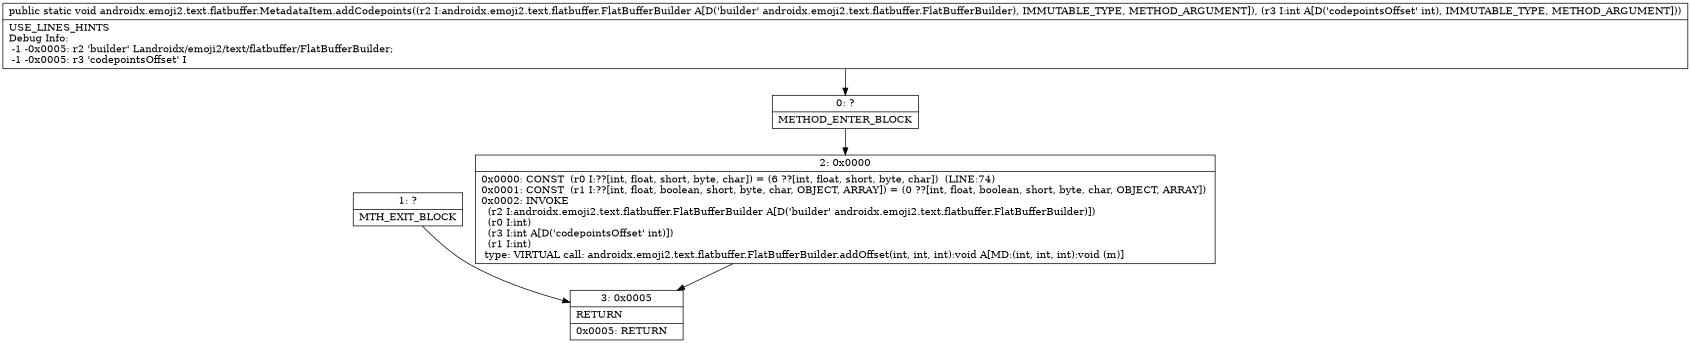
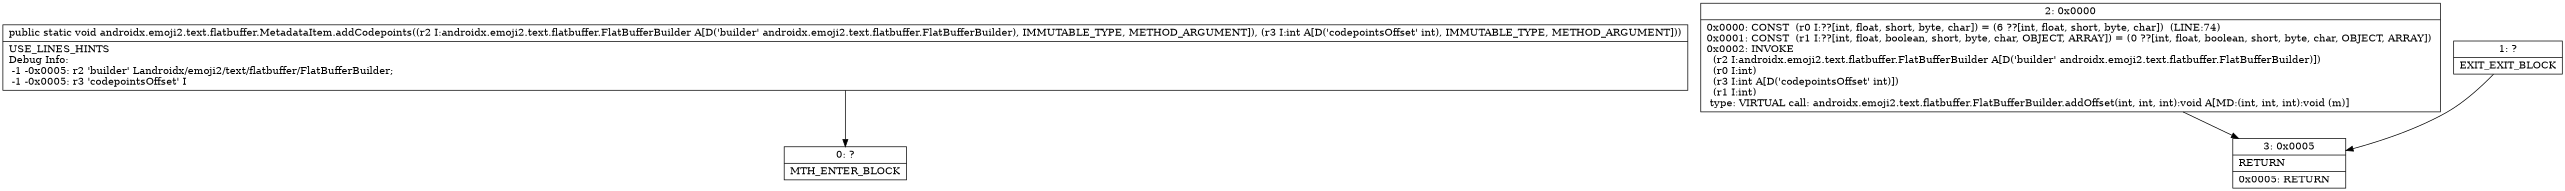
(845, 120) -> (845, 171)
(845, 138) -> none
(408, 217) -> (2508, 65)
